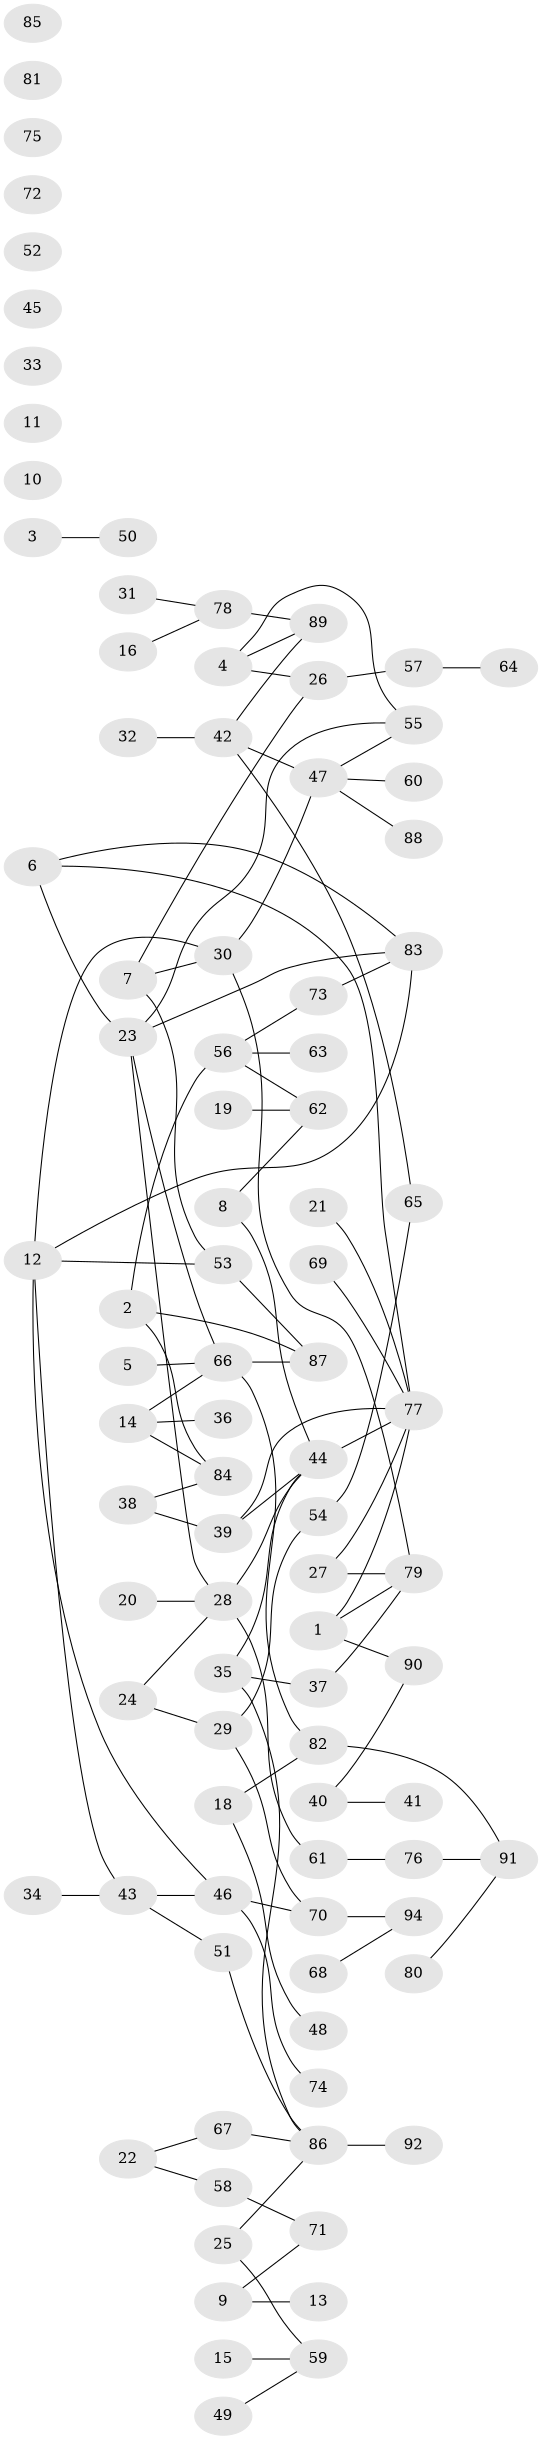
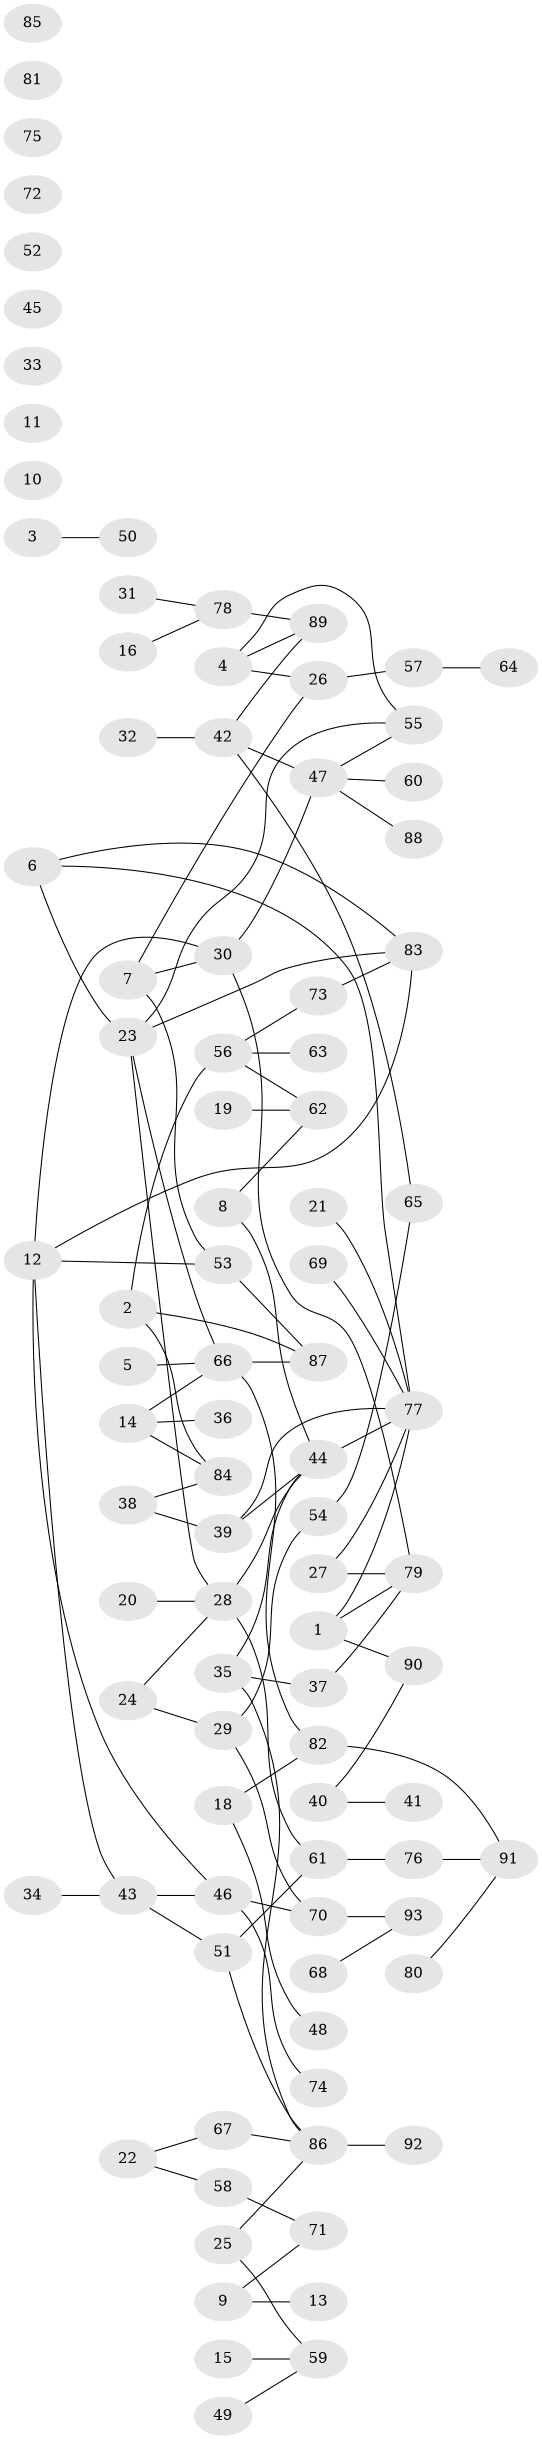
none -> (280, 1897)
(414, 1917) -> (414, 1917)
